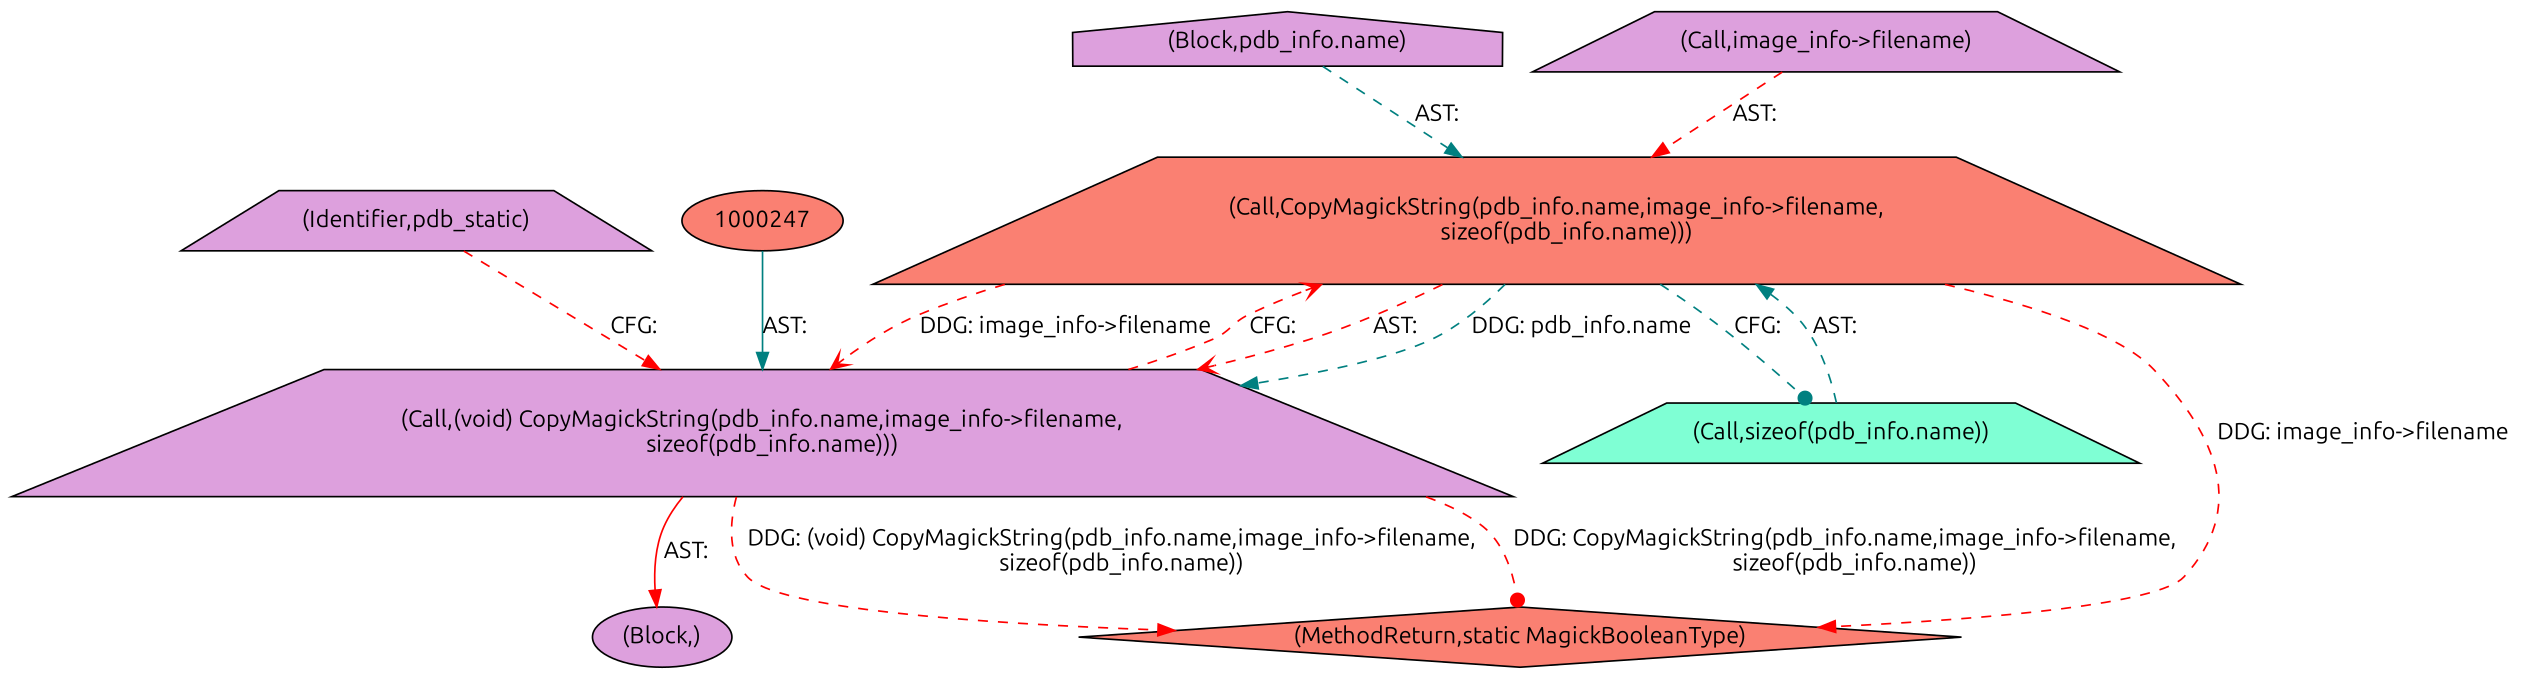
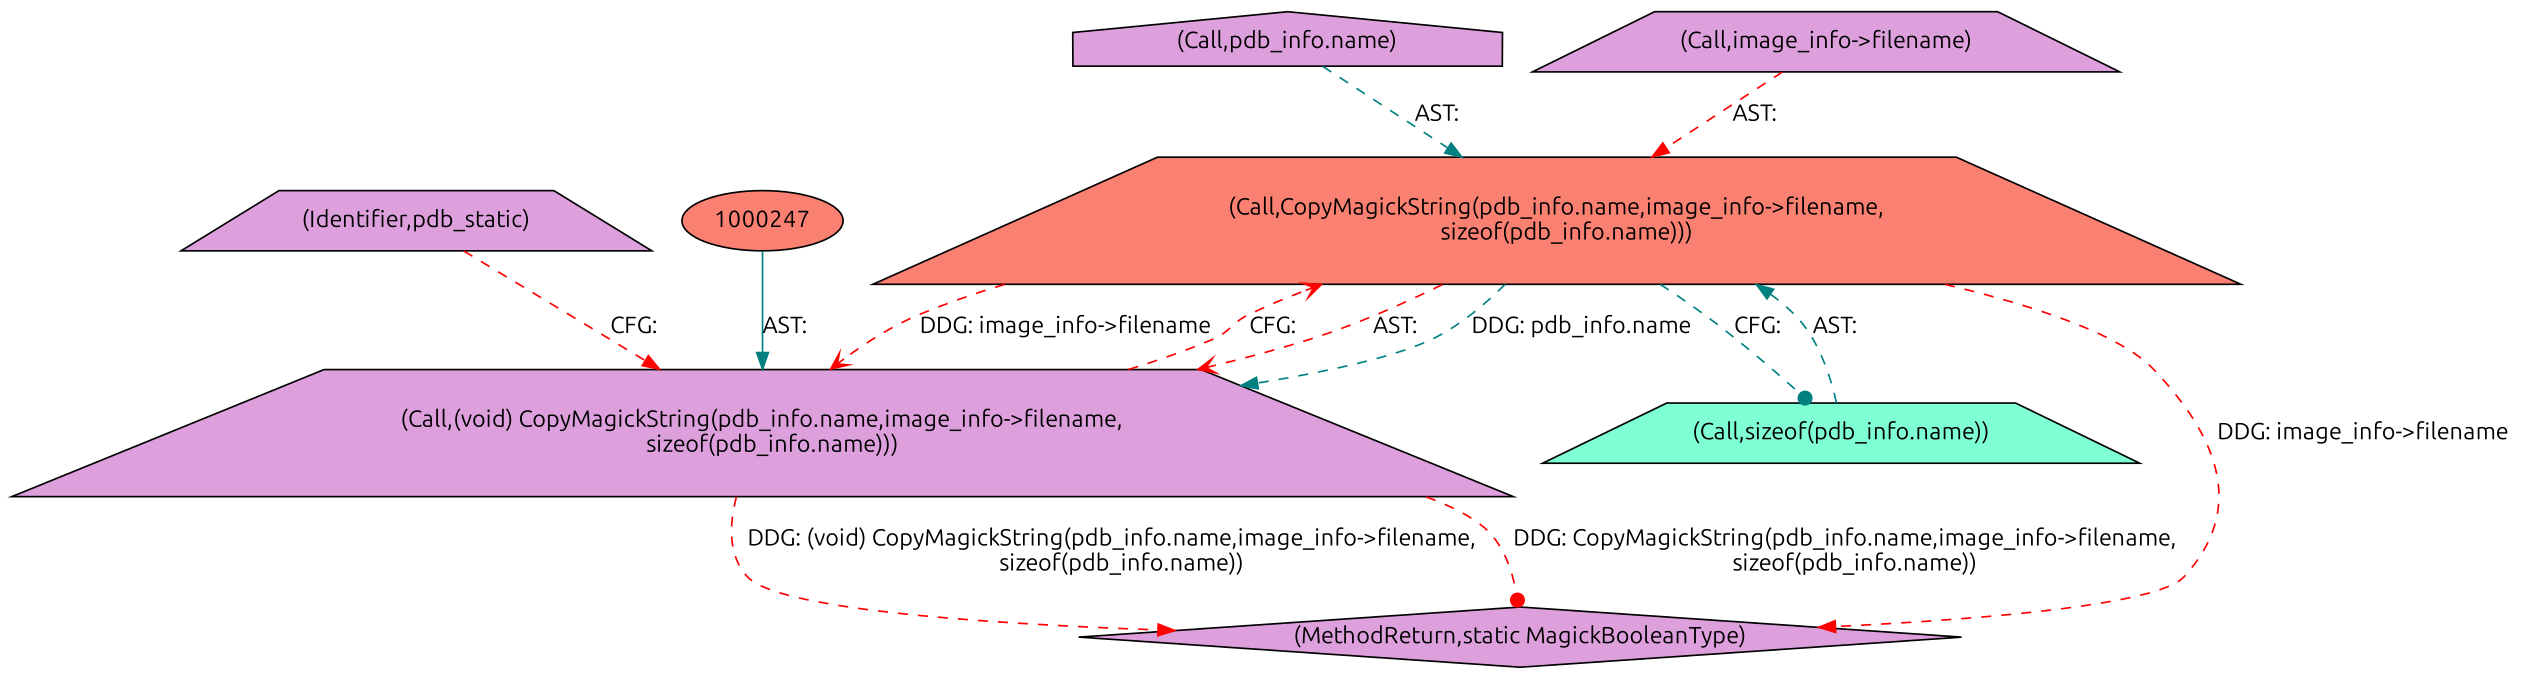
(1288, 42) -> (1288, 42)
(662, 637) -> none
(1520, 637) -> (1520, 637)
